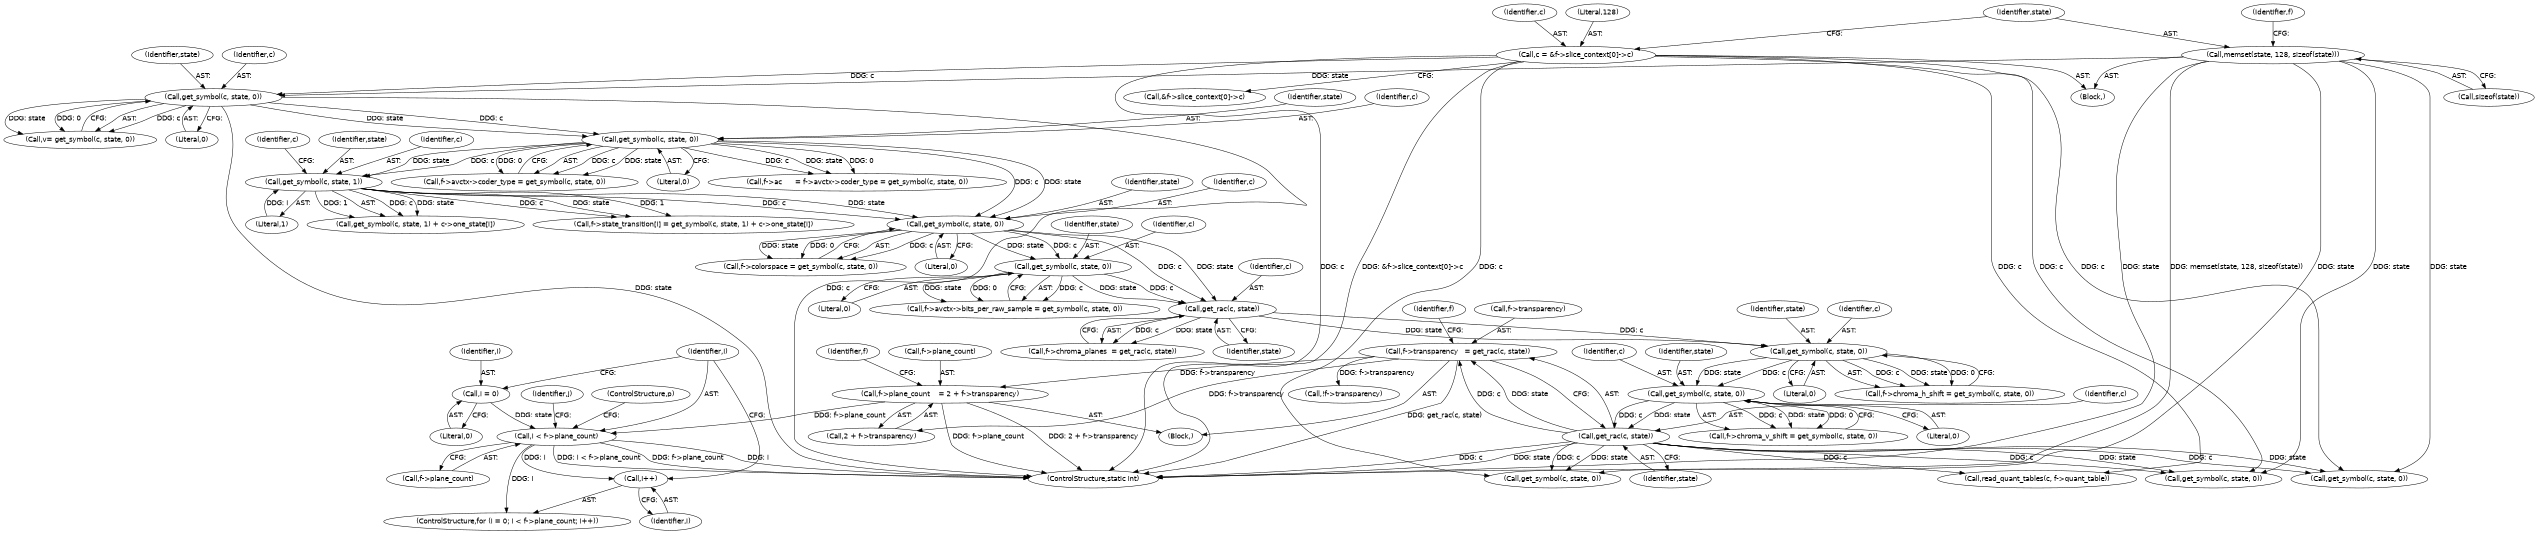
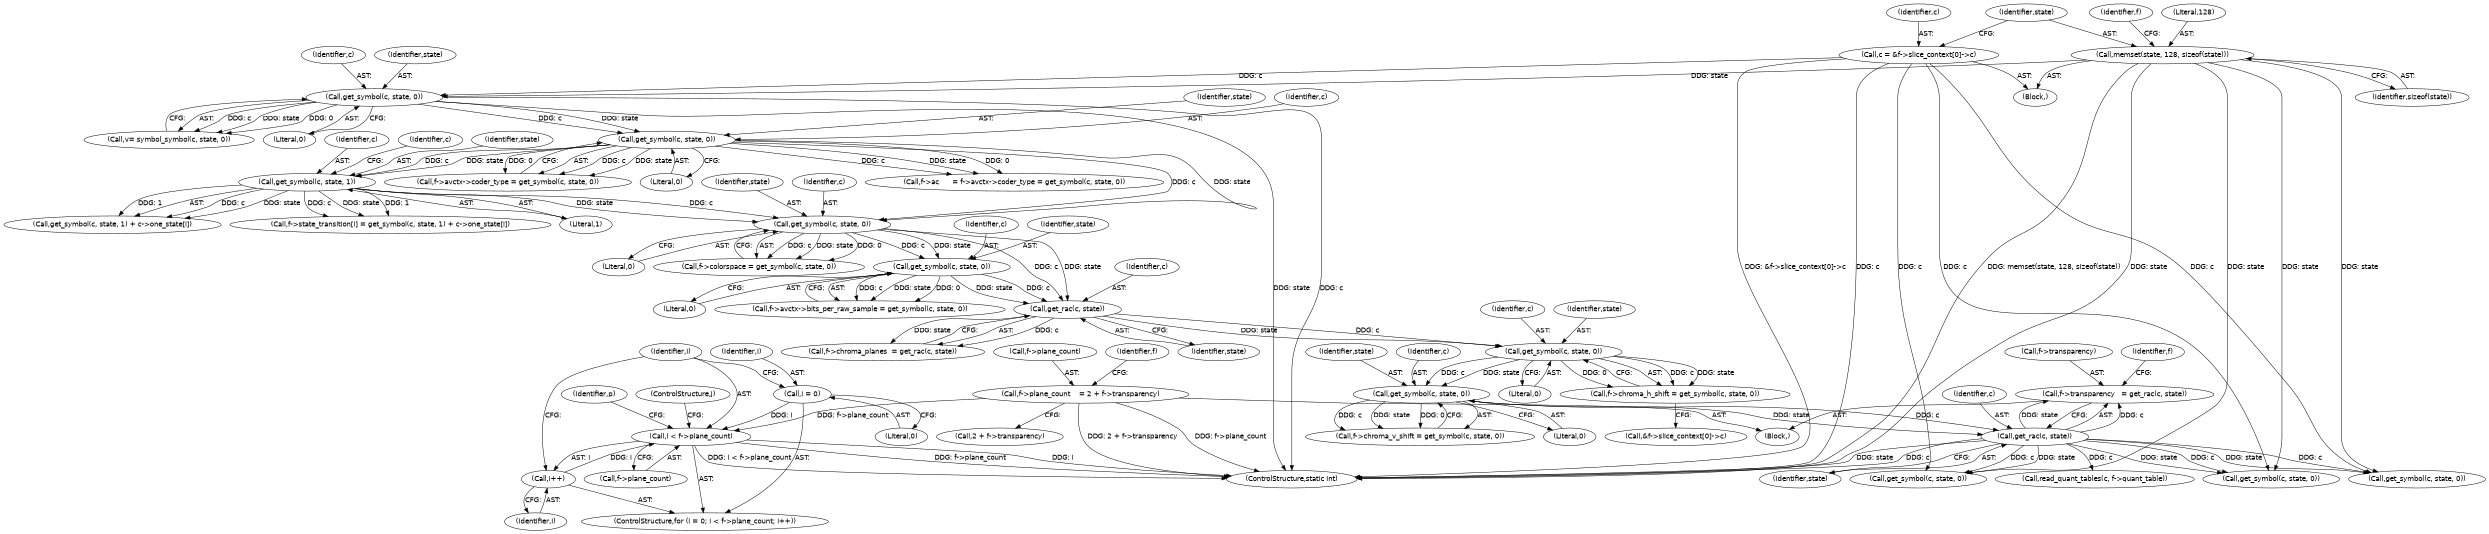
(1588, 32) -> (2180, 32)
(1386, 76) -> (1675, 413)
(2489, 98) -> (2412, 98)
(80, 140) -> (169, 140)
(277, 204) -> (468, 204)
(1991, 206) -> none
(1190, 369) -> none
(552, 394) -> (683, 394)
(641, 394) -> (594, 394)
(1344, 394) -> none
(1161, 402) -> none
(534, 416) -> (782, 416)
(906, 416) -> (1054, 416)
(914, 420) -> none
(1327, 434) -> none
none -> (606, 456)
(535, 458) -> (581, 458)
none -> (788, 467)
(523, 479) -> (708, 479)
